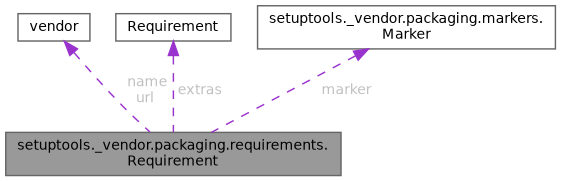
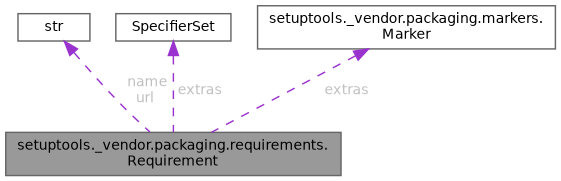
(54, 27) -> (54, 27)
(173, 27) -> (173, 27)
(345, 91) -> (345, 91)
